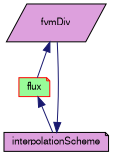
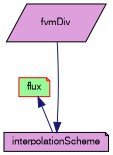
(42, 65) -> none
